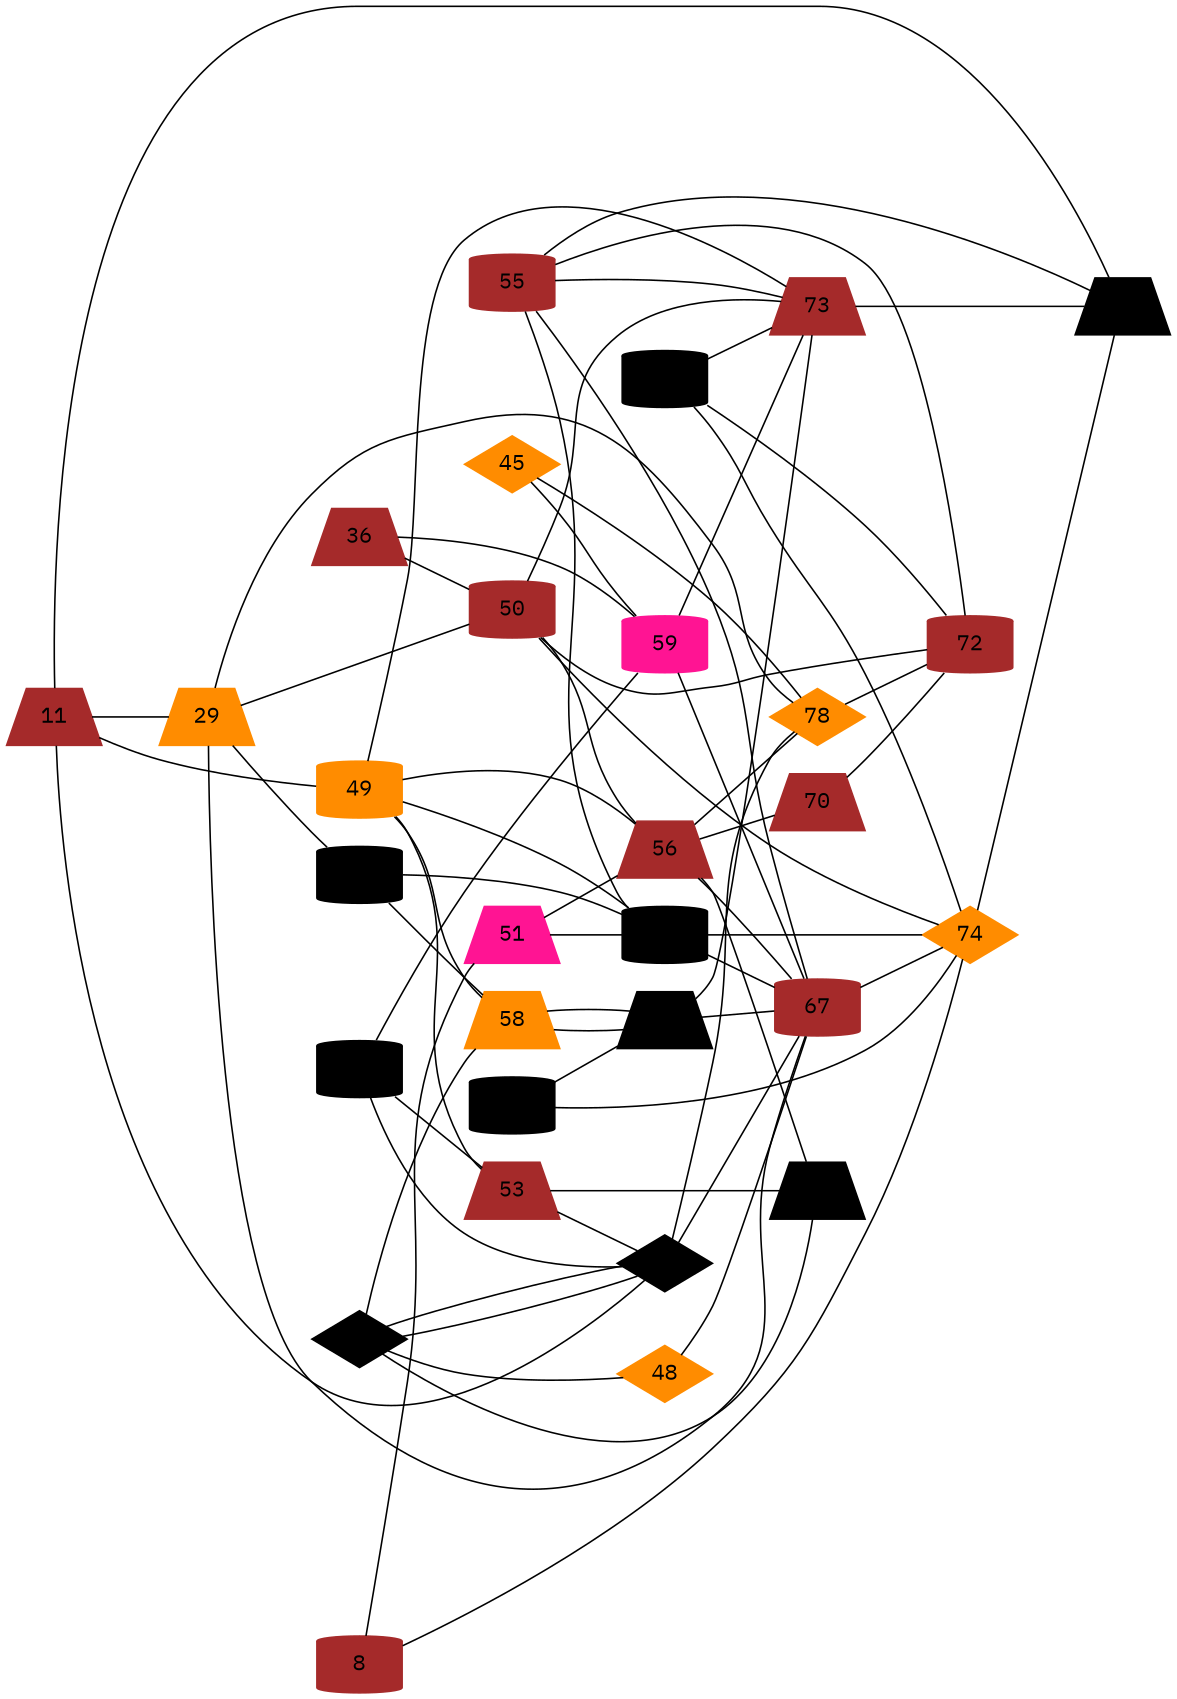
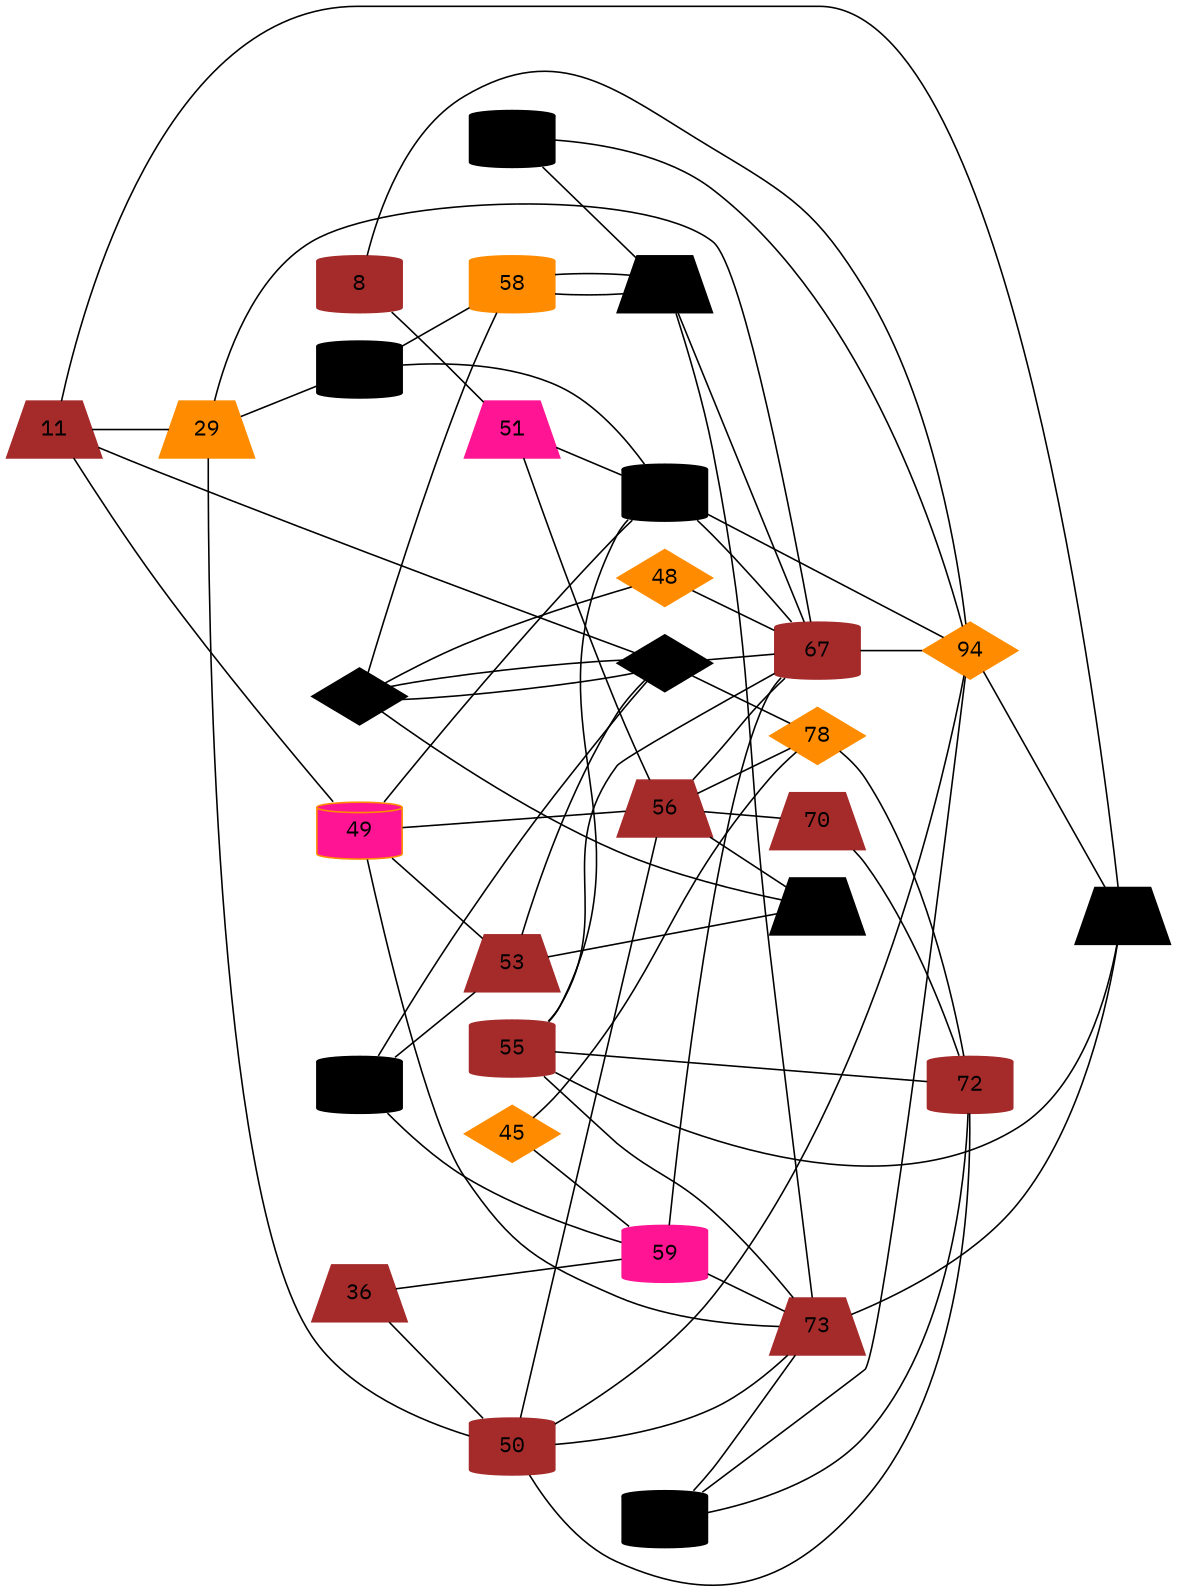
(508, 415) -> none
(360, 790) -> (360, 831)
(970, 935) -> (970, 651)
(448, 947) -> none
(512, 1020) -> (512, 284)
